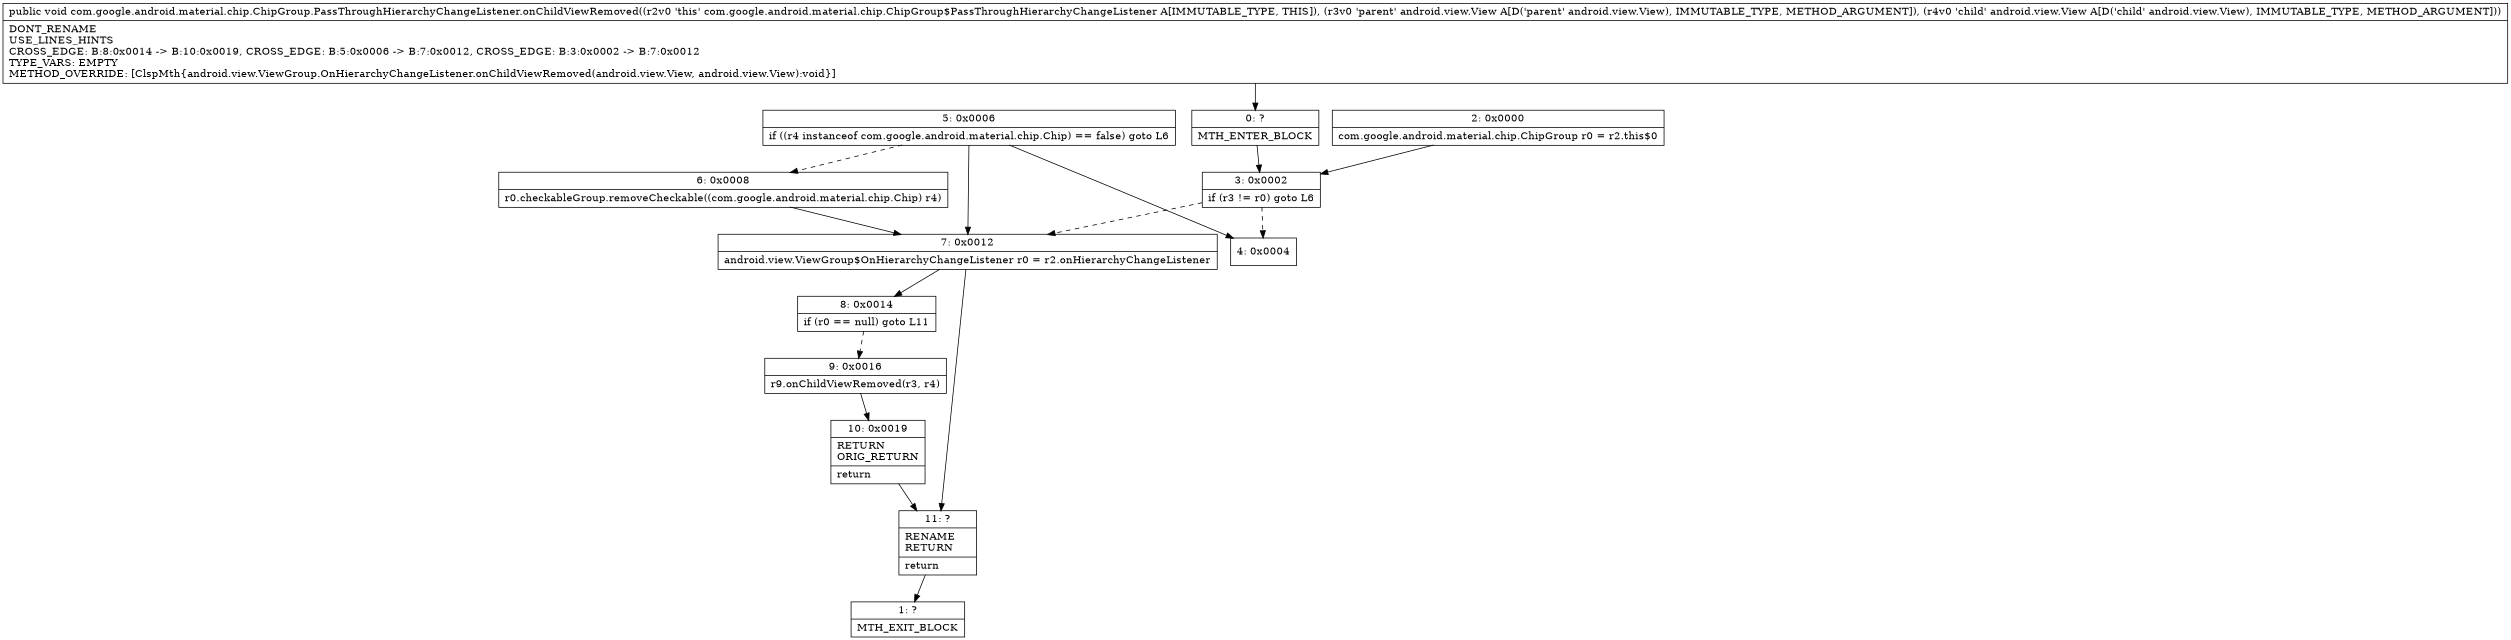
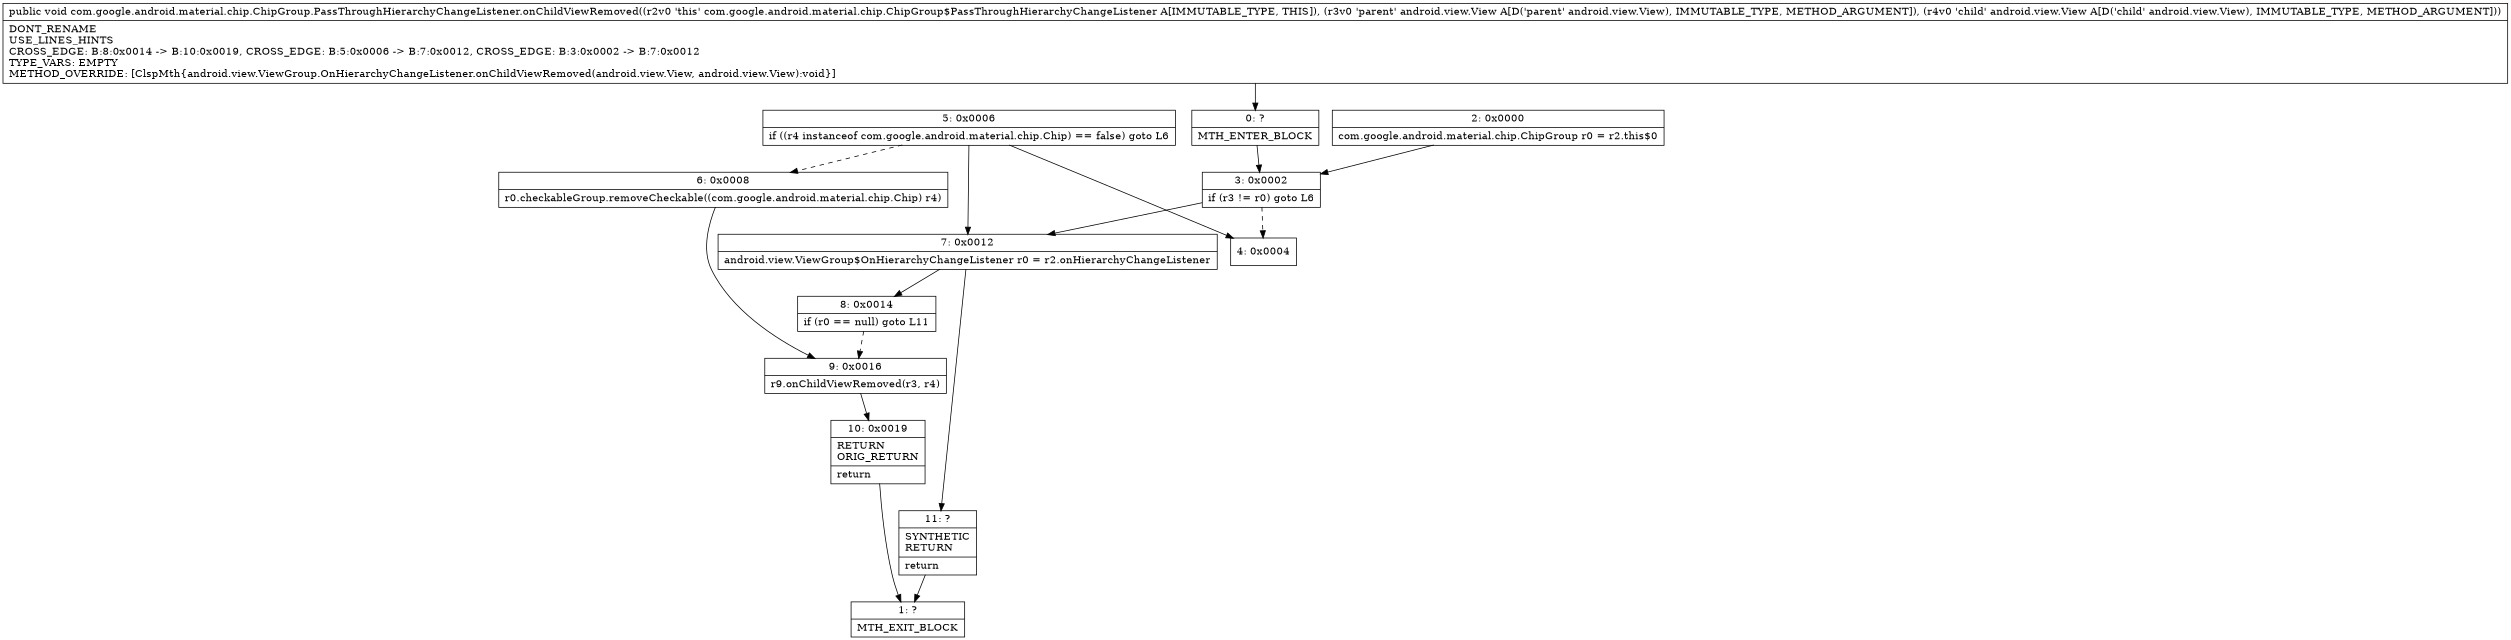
(1129, 218) -> (1129, 218)
(842, 220) -> (730, 297)
(906, 494) -> (886, 540)
(930, 537) -> (938, 537)
